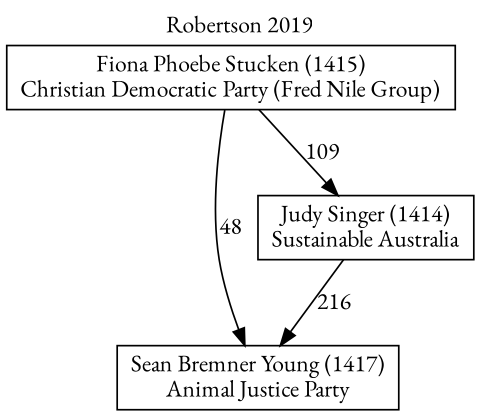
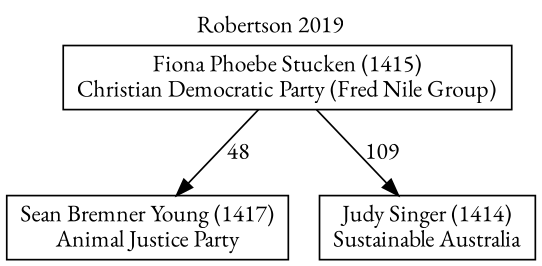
(317, 296) -> none
